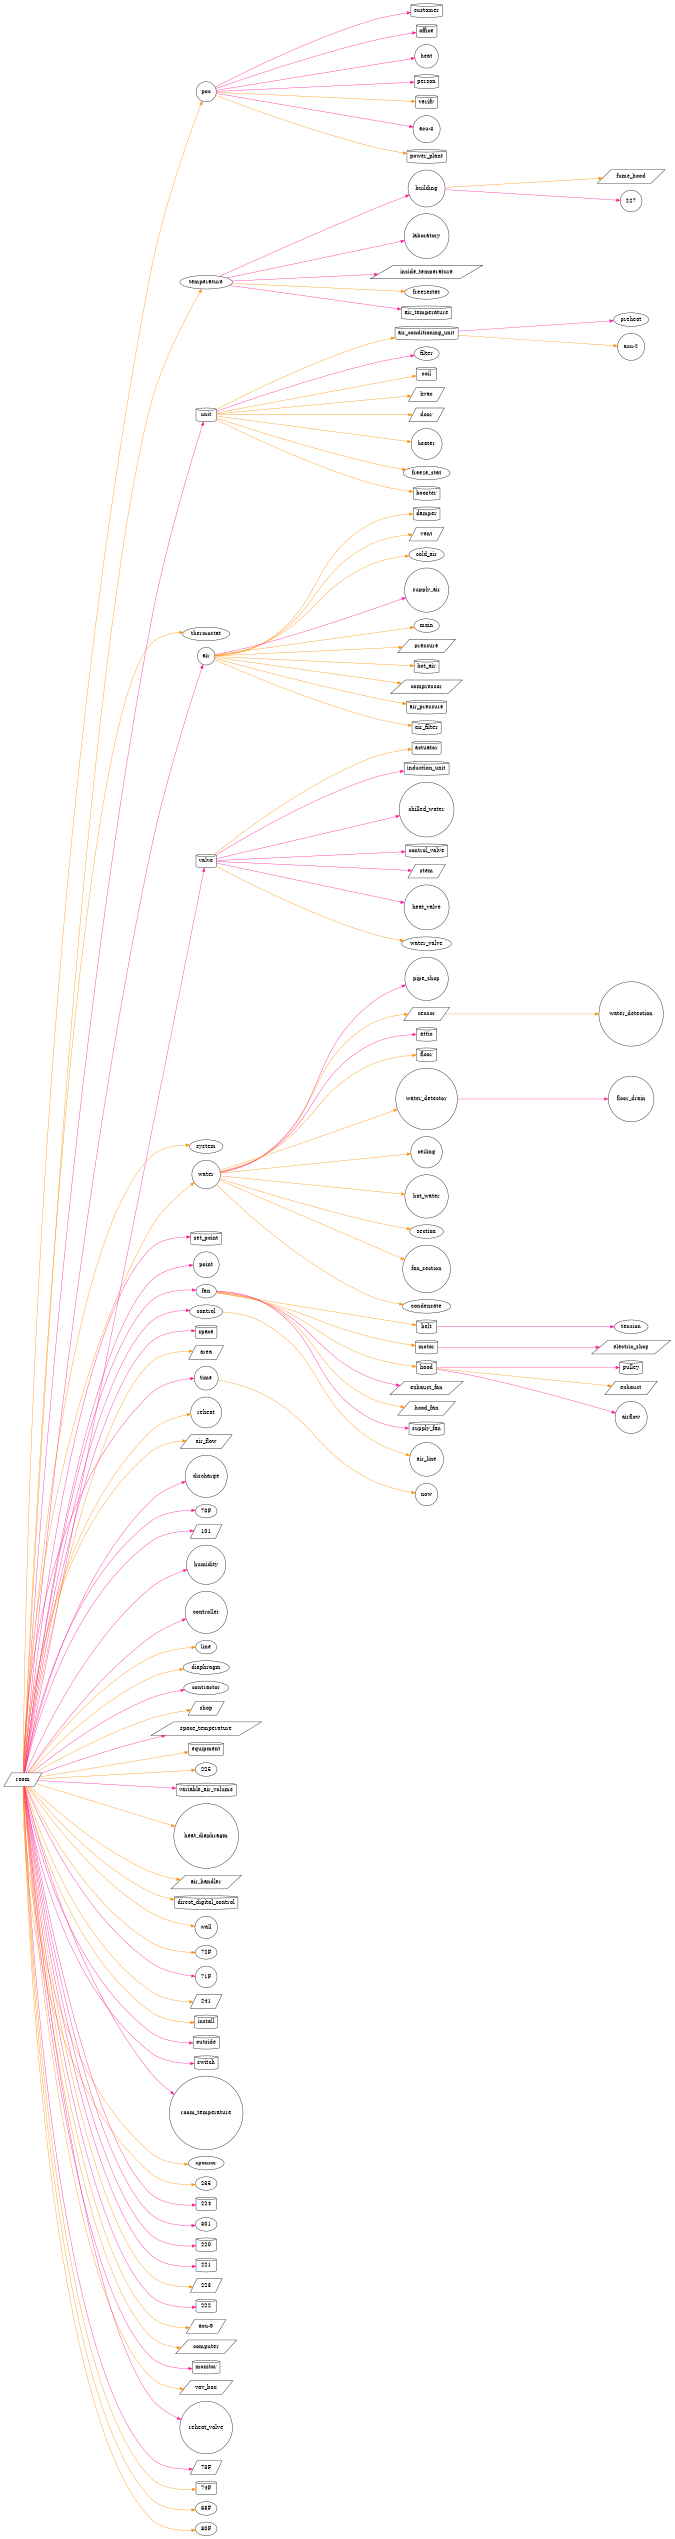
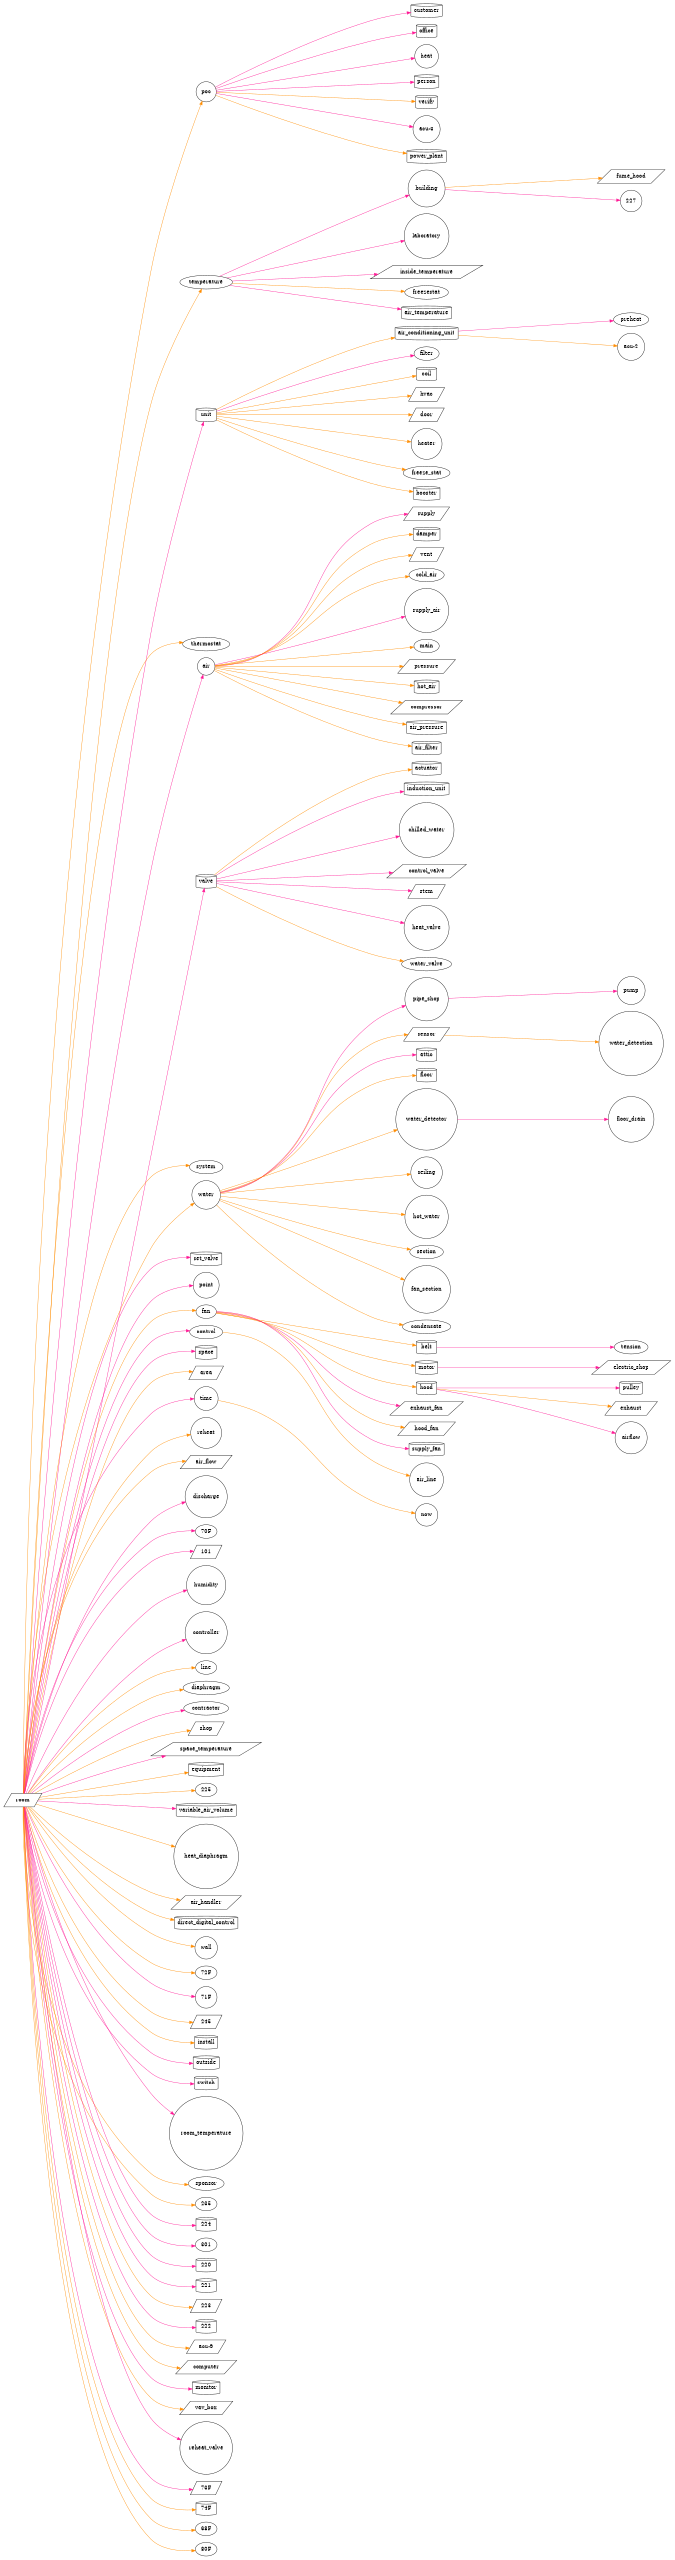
none -> (427, 514)
(427, 851) -> (427, 871)
none -> (631, 991)
(206, 1238) -> (206, 1259)
(83, 1456) -> (83, 1477)
(206, 2001) -> (206, 2022)
